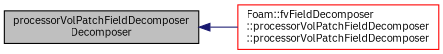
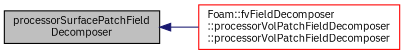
(102, 27) -> (82, 27)
